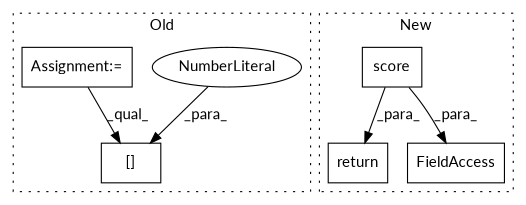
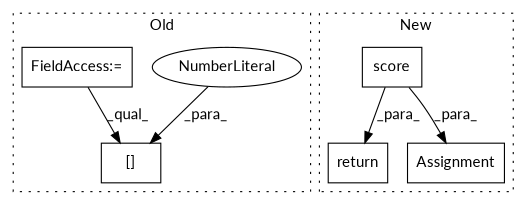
(77, 67) -> (77, 67)
(456, 163) -> (456, 163)
